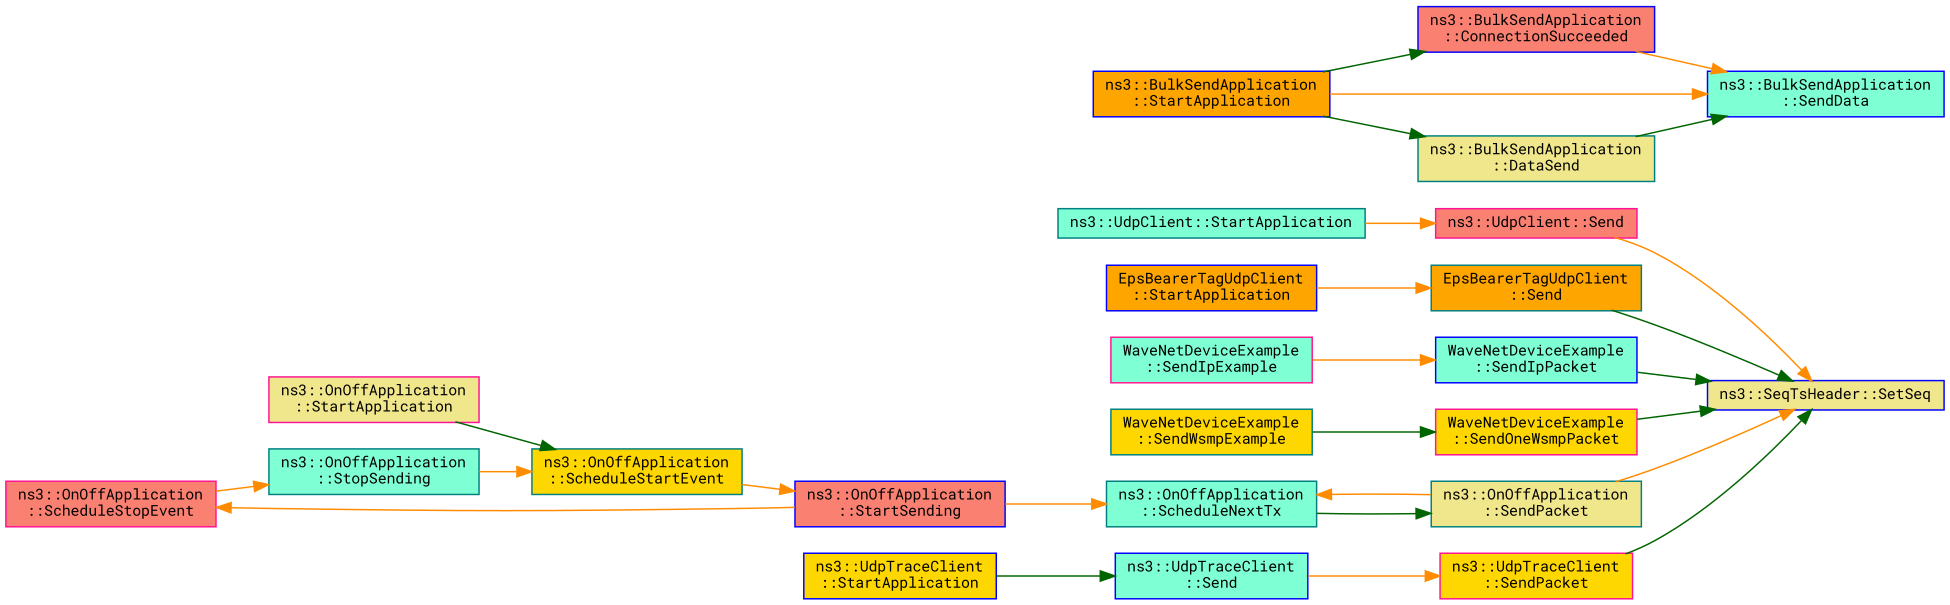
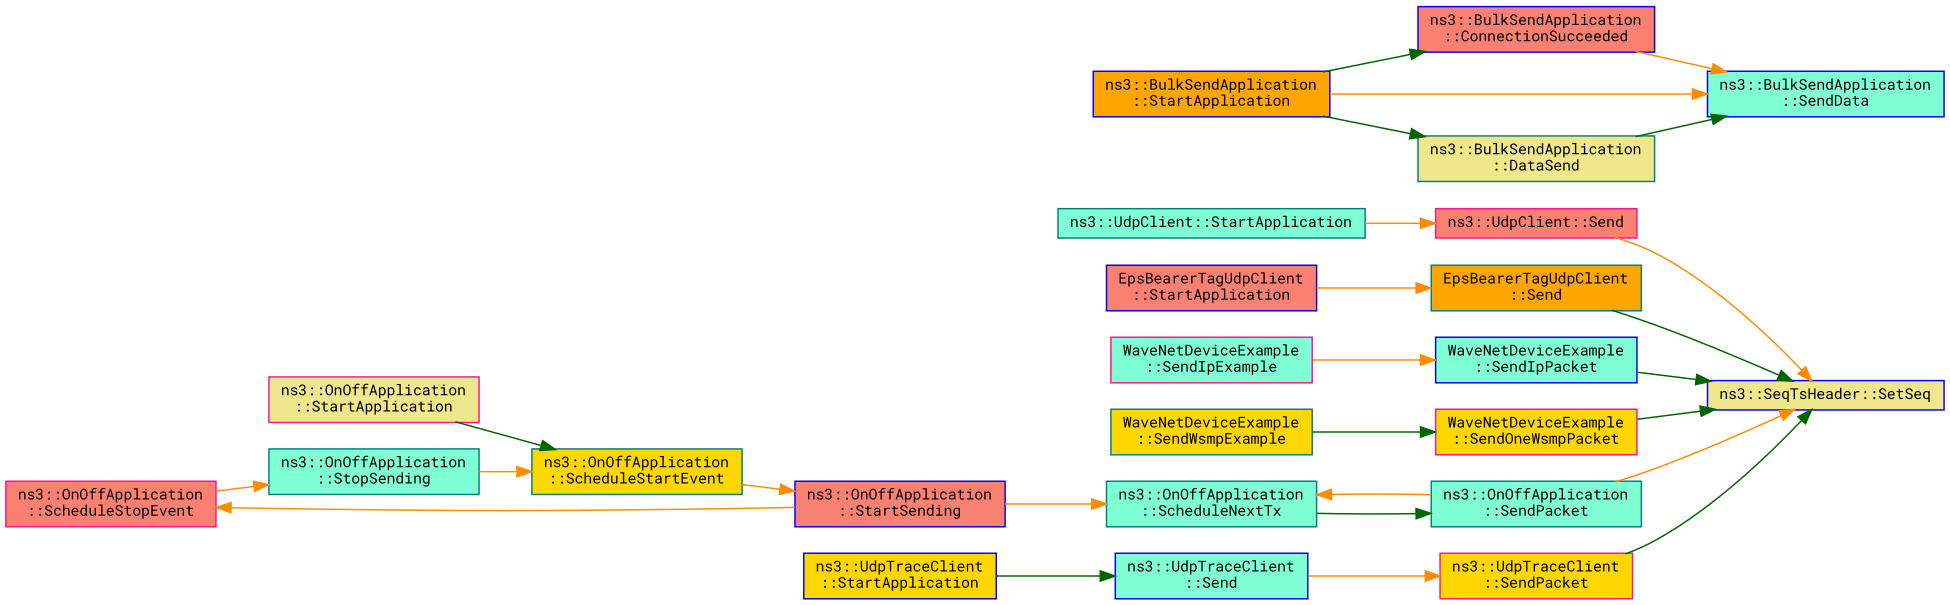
(1212, 288) -> (1212, 288)
(1536, 504) -> (1536, 504)
